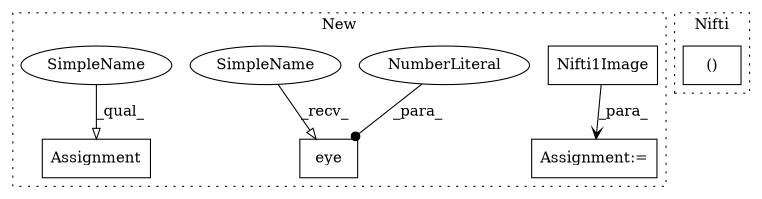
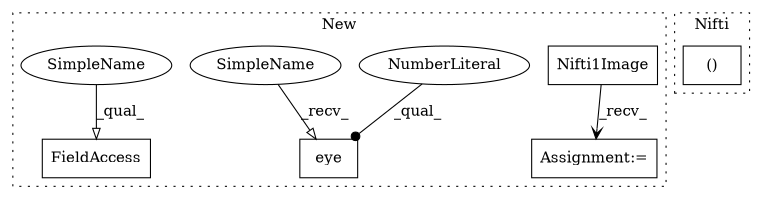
(418, 112) -> (418, 112)
(623, 112) -> (623, 112)
(96, 158) -> (96, 158)
